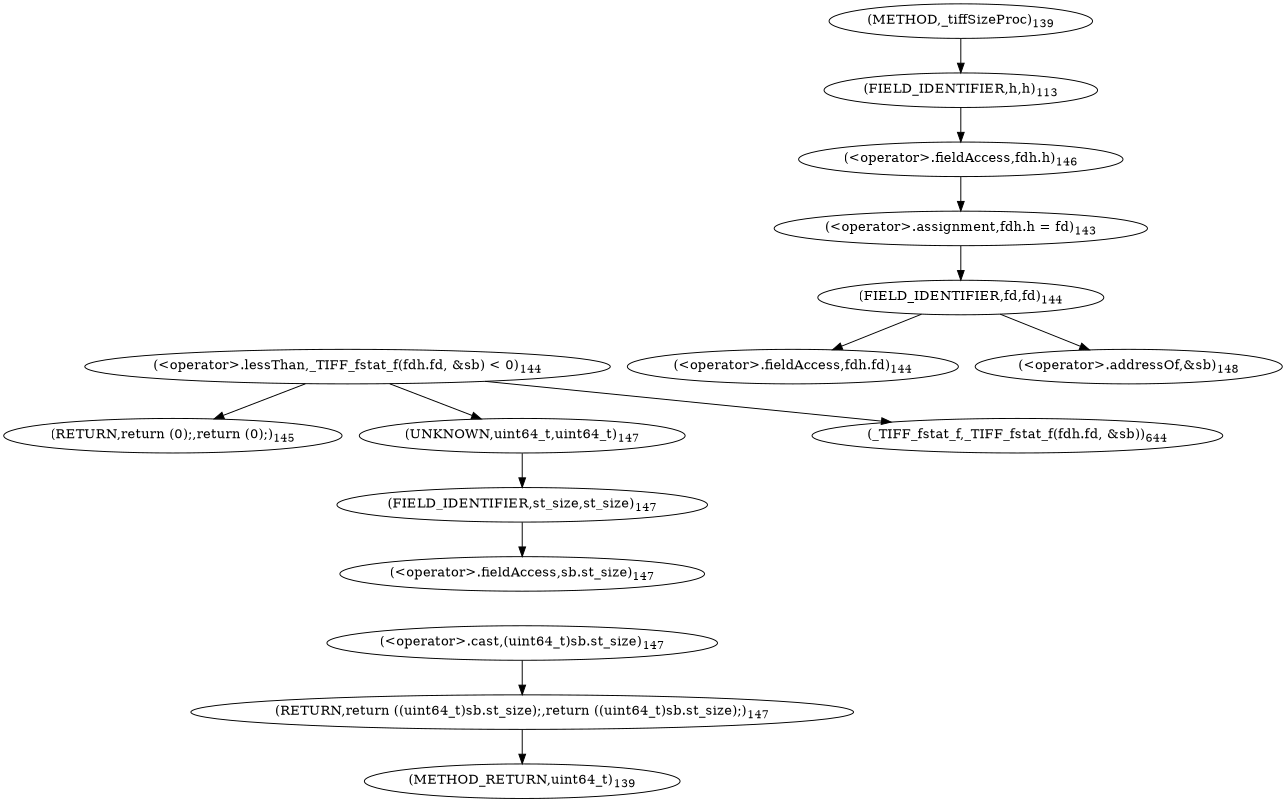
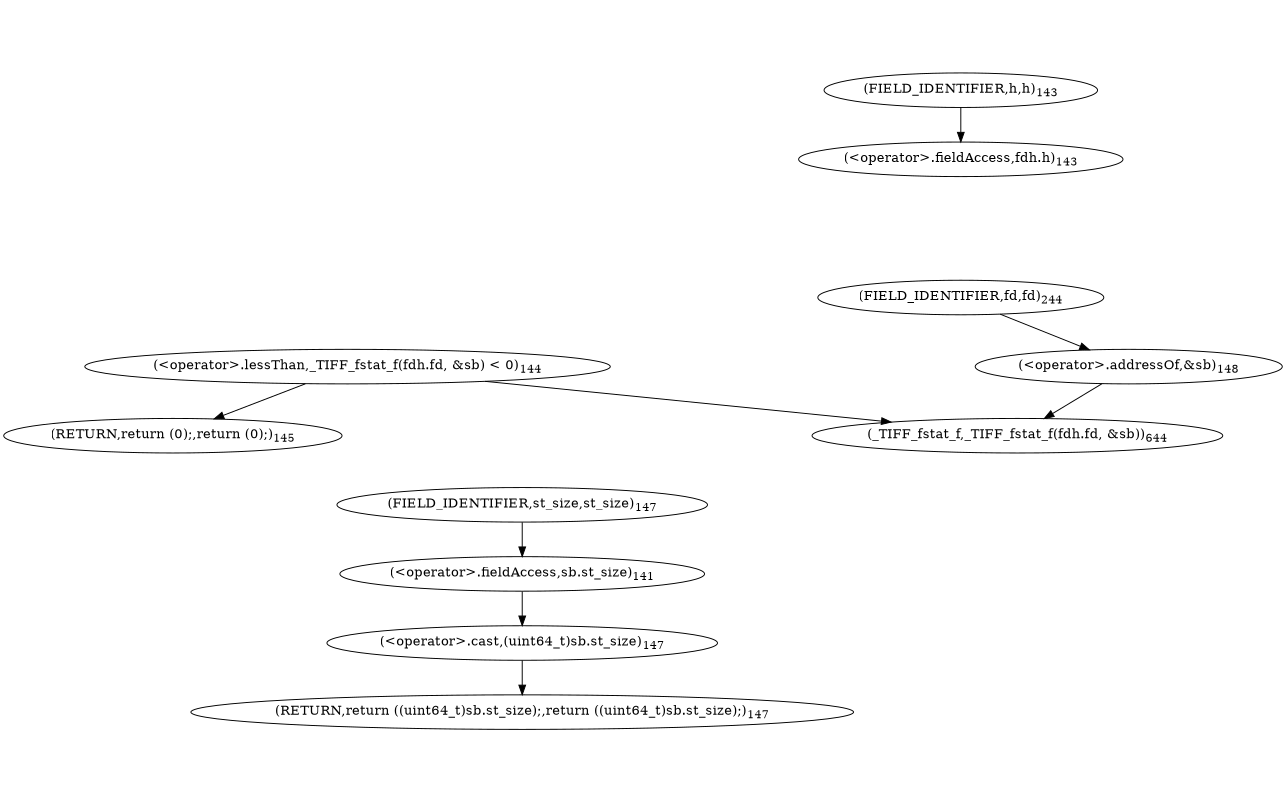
(961, 21) -> none
(1047, 89) -> (1047, 89)
(1067, 158) -> (1067, 158)
(961, 228) -> none
(1052, 296) -> (1052, 296)
(793, 367) -> none
none -> (1077, 399)
(522, 436) -> none
(644, 572) -> (644, 572)
none -> (522, 604)
(522, 781) -> none
